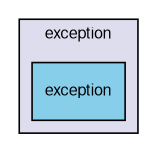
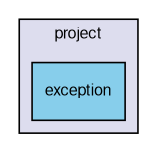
(79, 34) -> (79, 34)
